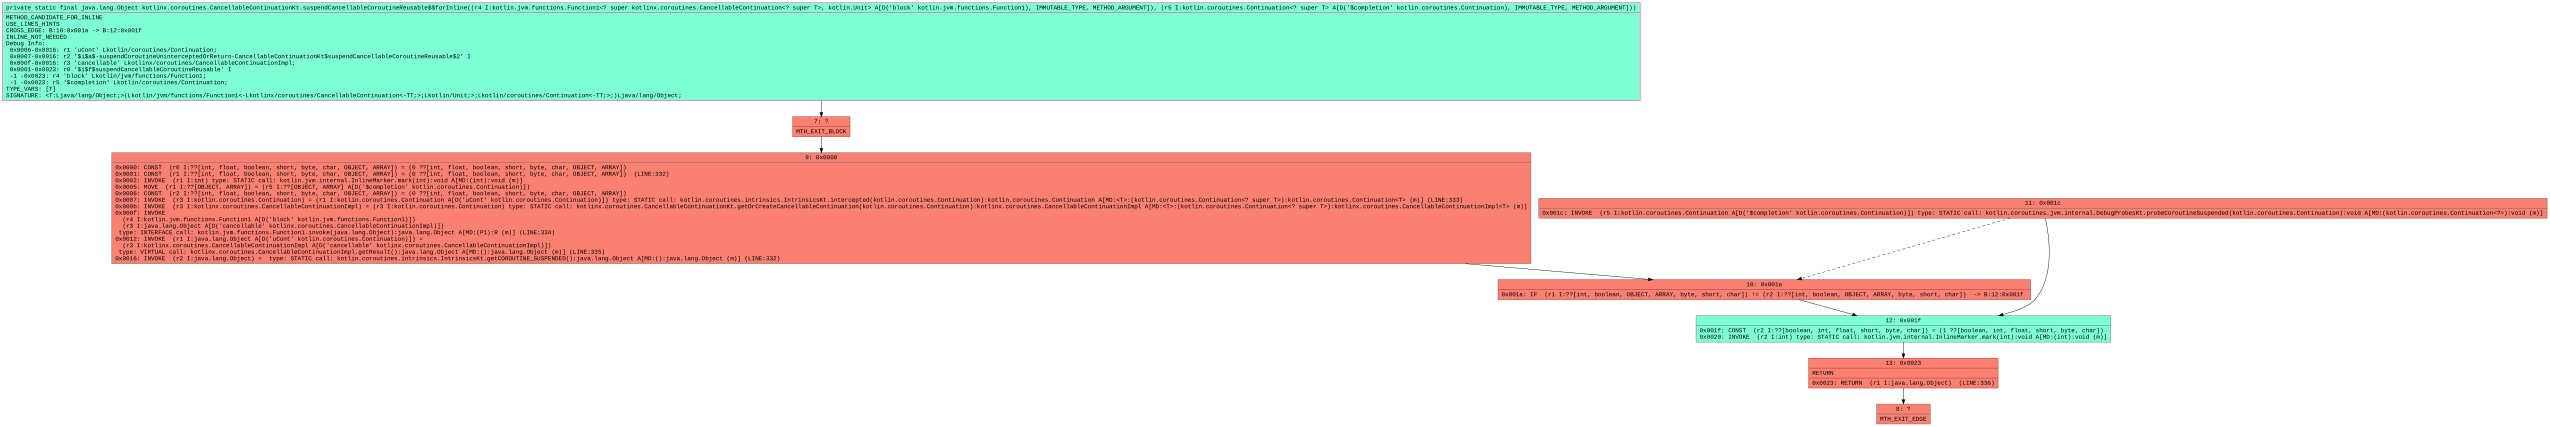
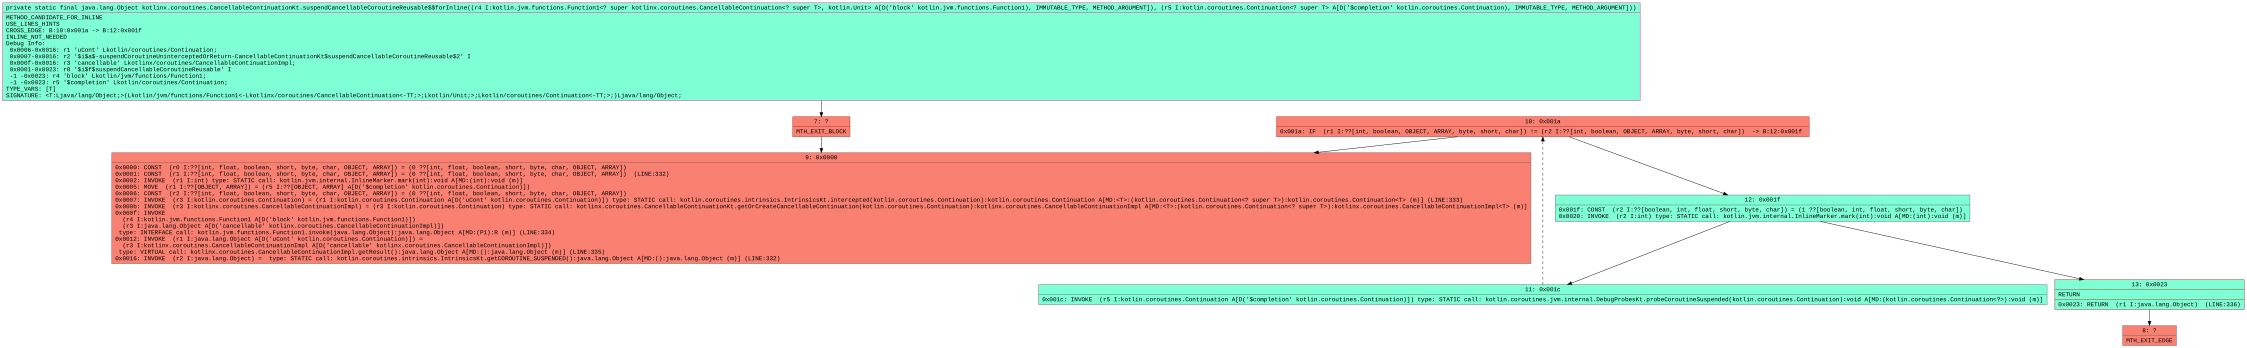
(2043, 208) -> (1543, 295)
(144, 213) -> (144, 213)
(1557, 272) -> (1388, 144)
(2046, 278) -> (1651, 252)
(1903, 373) -> (2150, 295)
